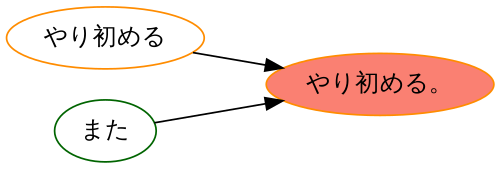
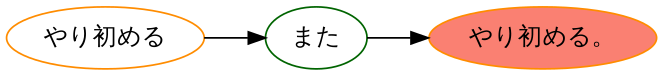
(229, 59) -> (226, 38)
